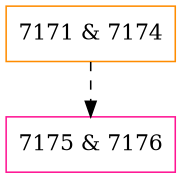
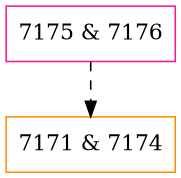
(91, 82) -> (91, 82)
